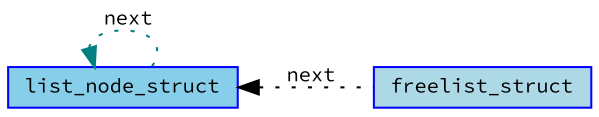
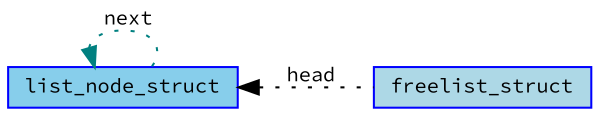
(306, 76) -> (306, 76)
